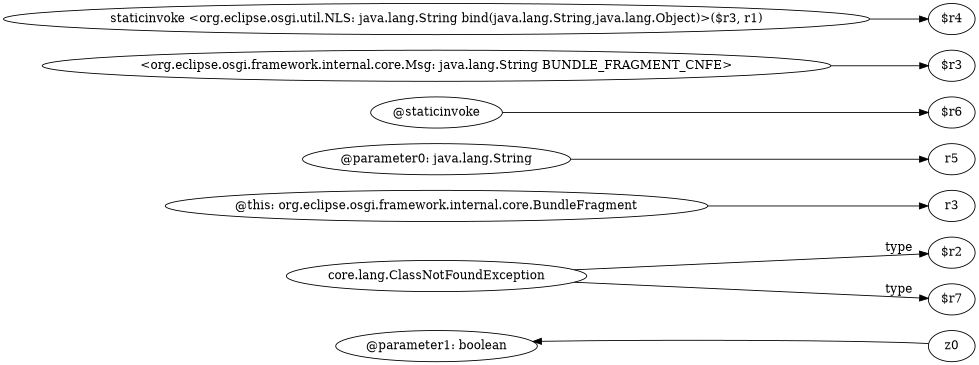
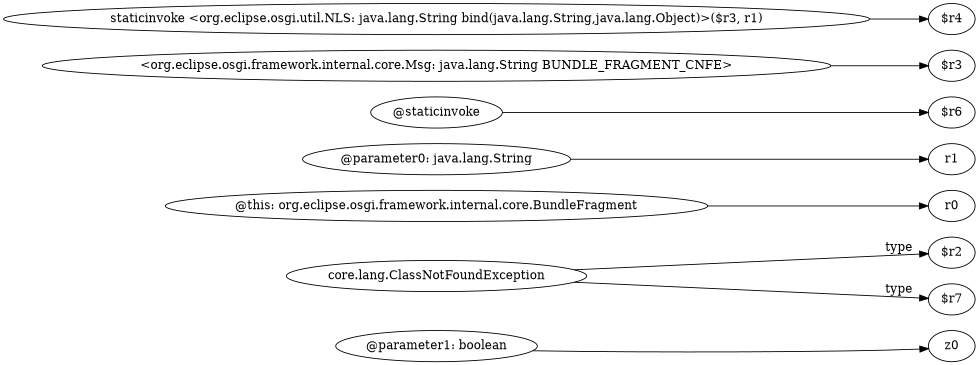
(952, 159) -> (952, 159)
(952, 206) -> (952, 206)
(735, 340) -> (726, 352)
